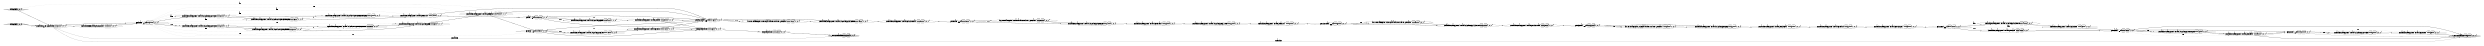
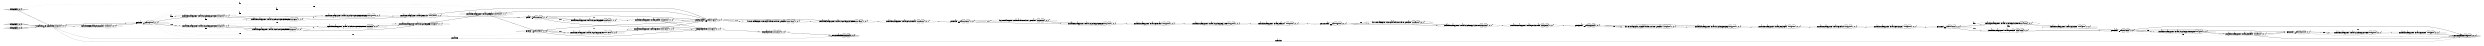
none -> (16, 28)
